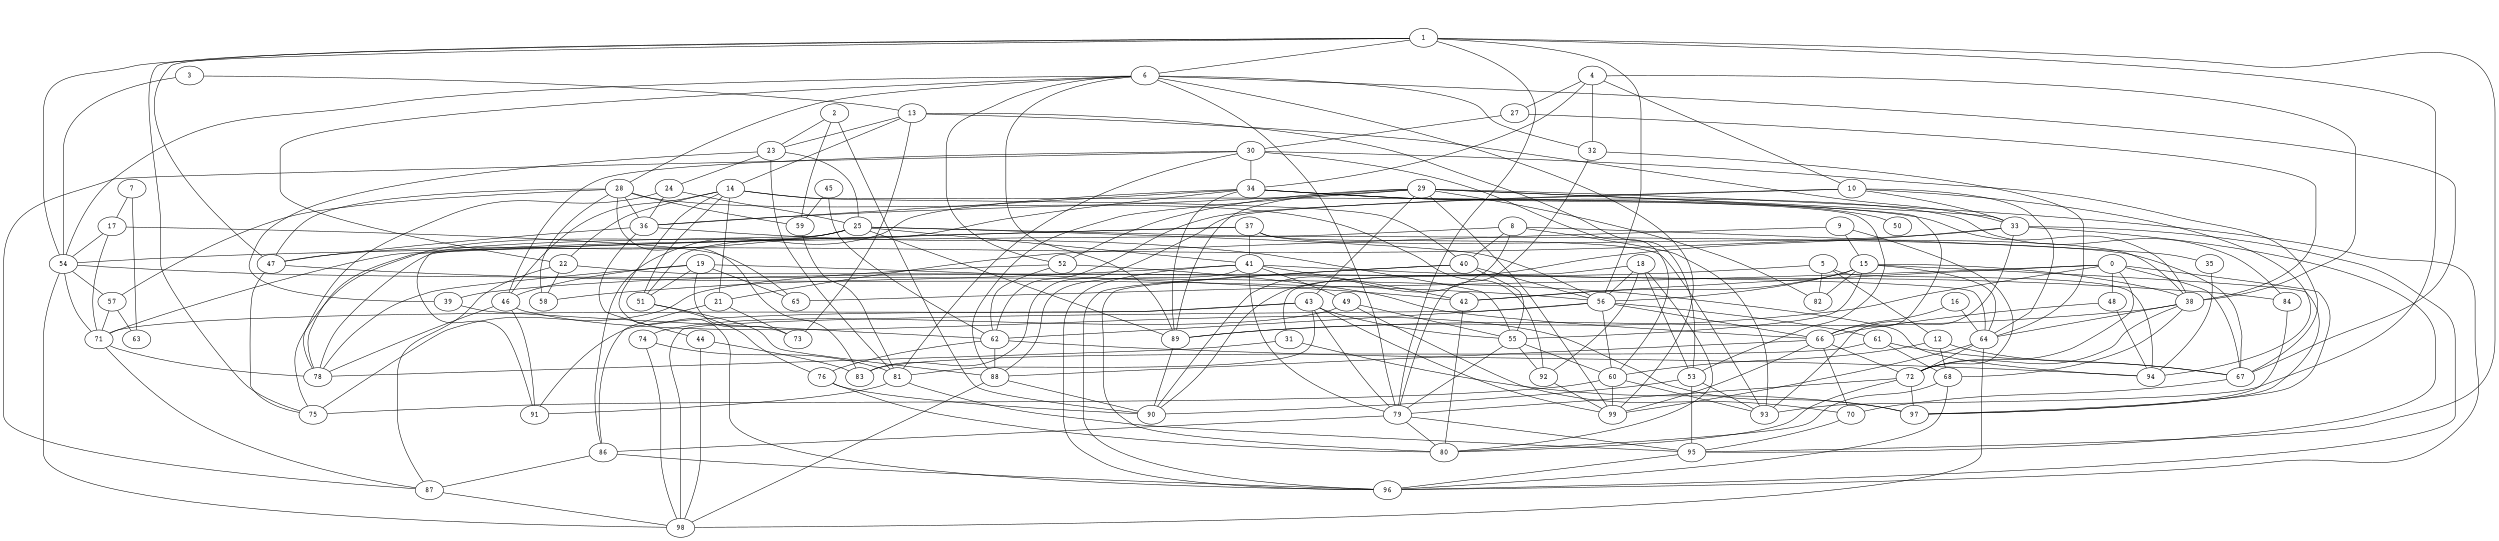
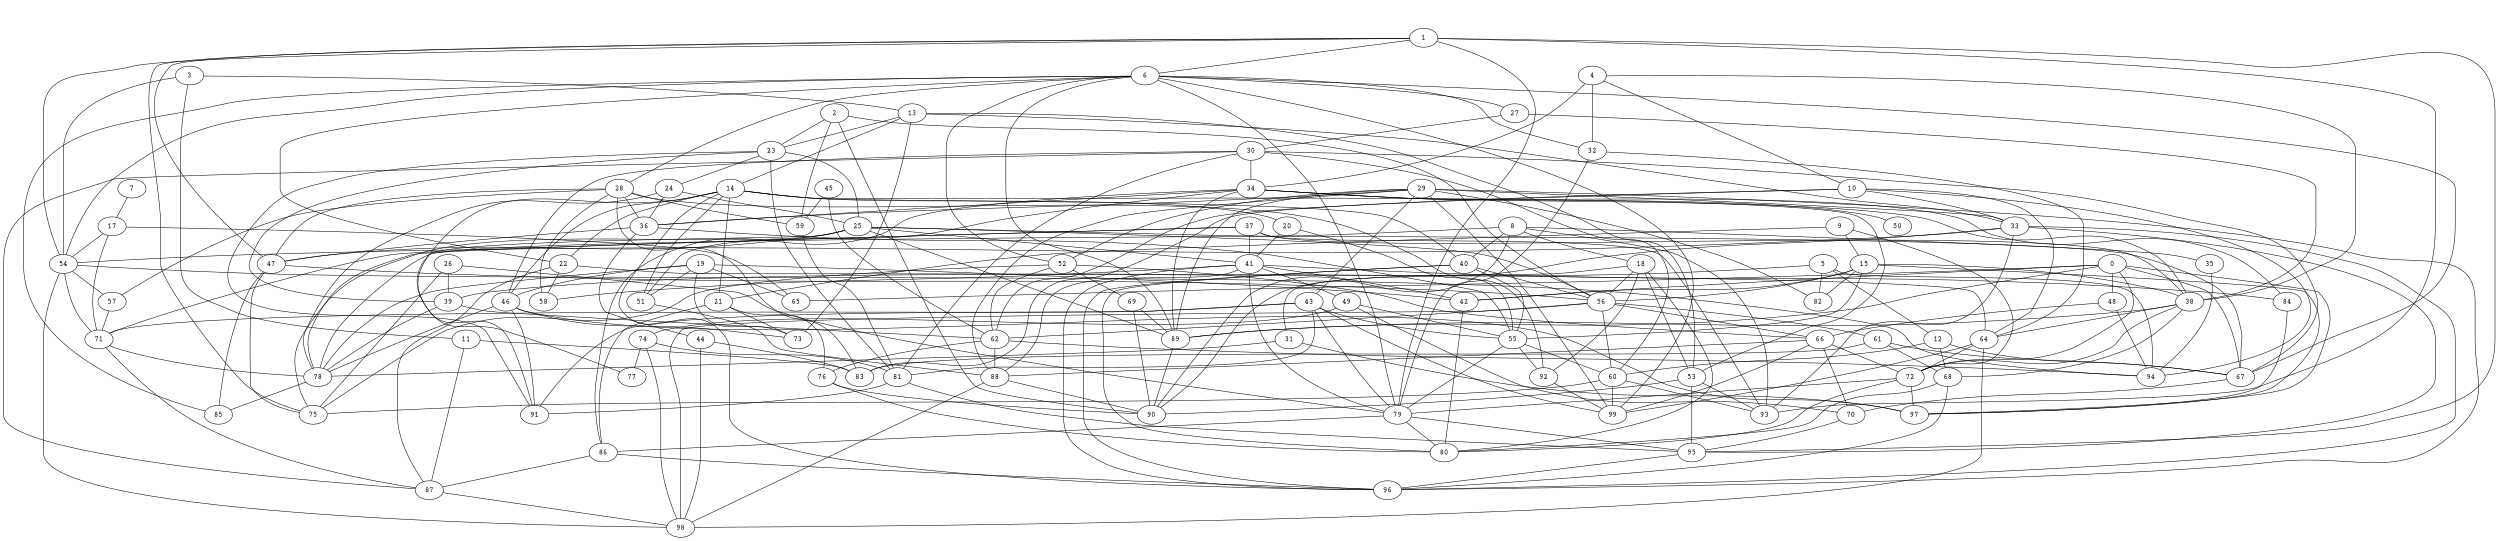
(1636, 89) -> (1243, 137)
(1551, 96) -> (1341, 86)
none -> (291, 193)
(1925, 225) -> none
none -> (1287, 226)
none -> (1588, 251)
none -> (448, 264)
(1986, 288) -> none
none -> (1132, 302)
(1955, 302) -> none
none -> (589, 324)
(744, 334) -> (820, 335)
none -> (378, 337)
(137, 339) -> none
none -> (466, 339)
none -> (632, 377)
none -> (218, 415)
